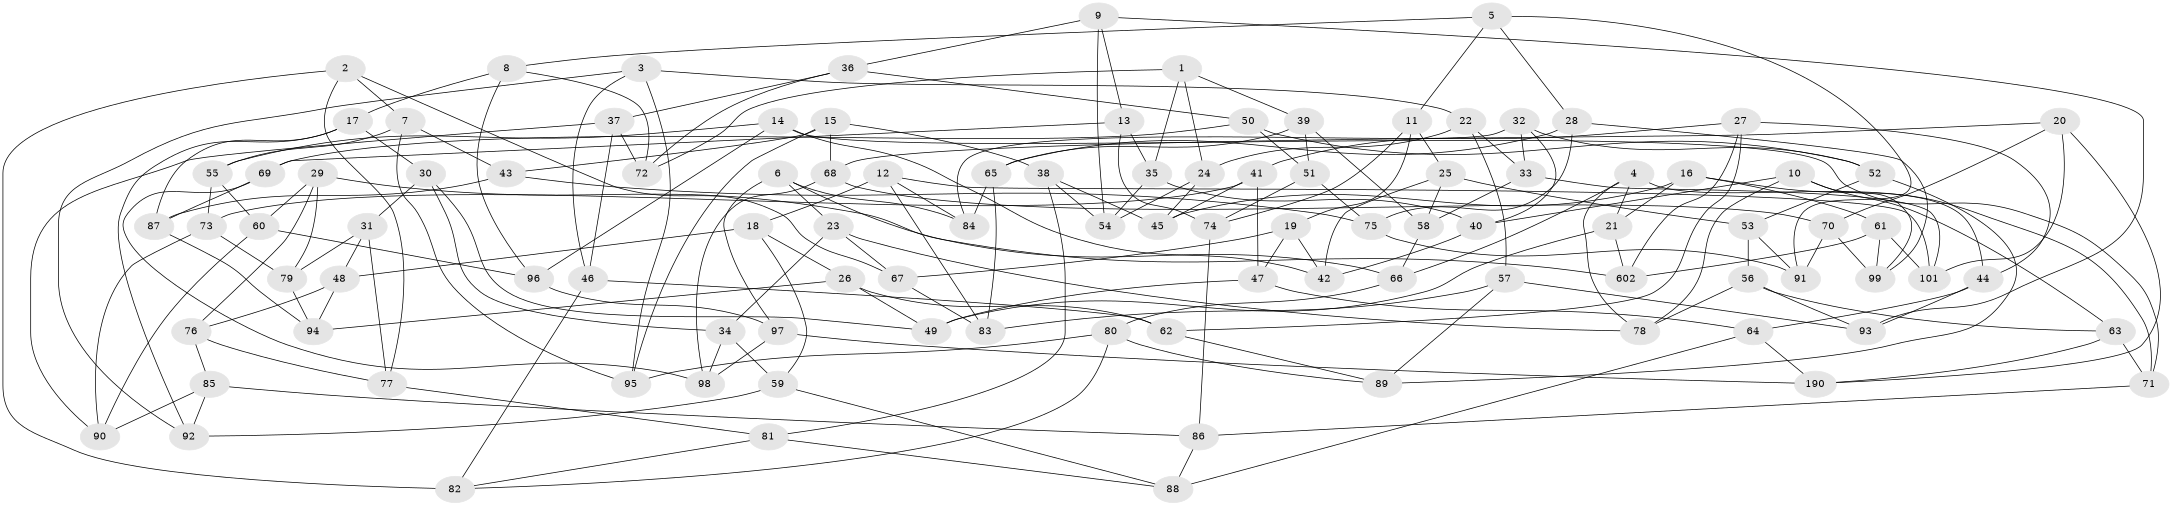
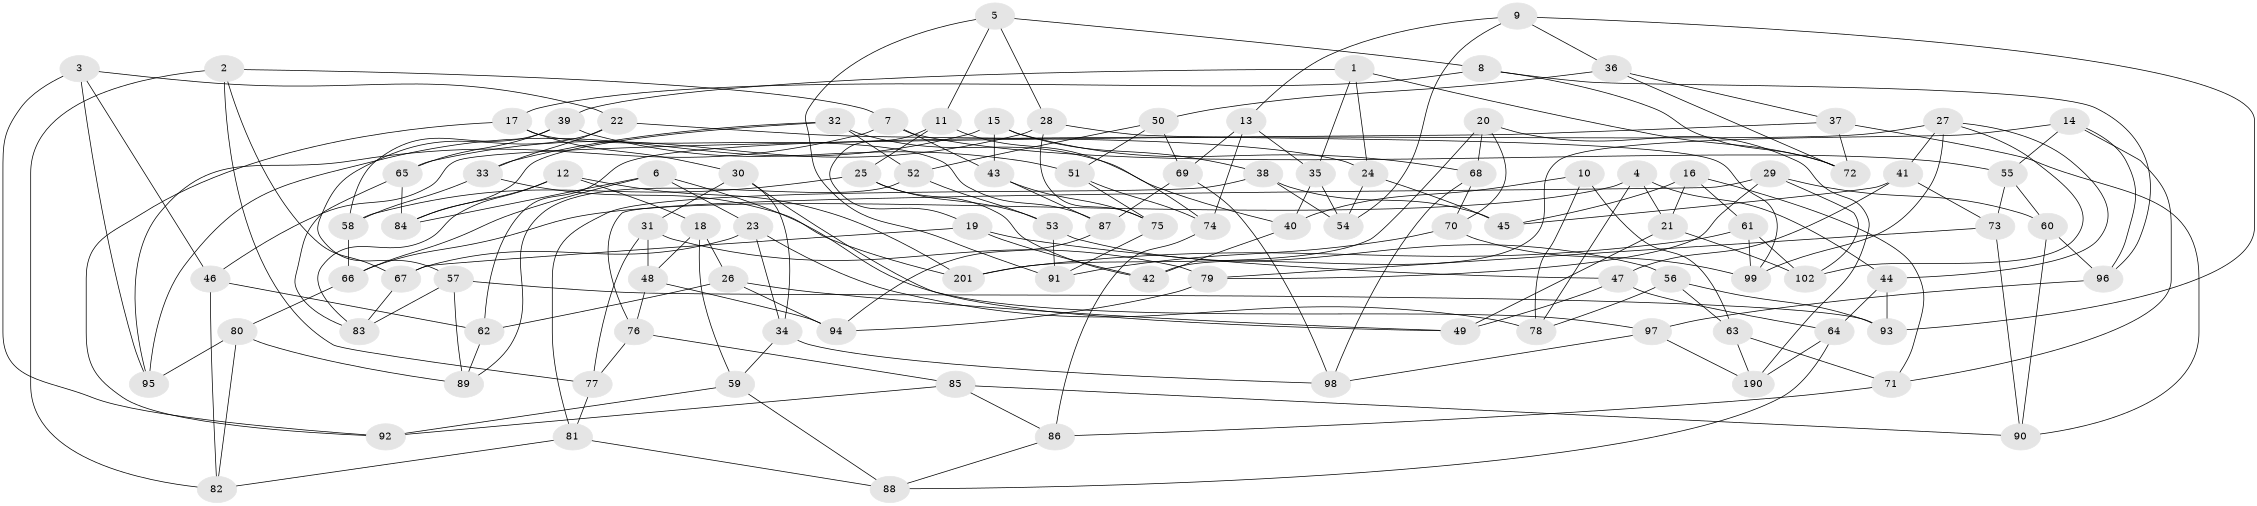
(1911, 226) -> (1887, 229)
(1626, 279) -> (1805, 279)
(1929, 279) -> (964, 279)
